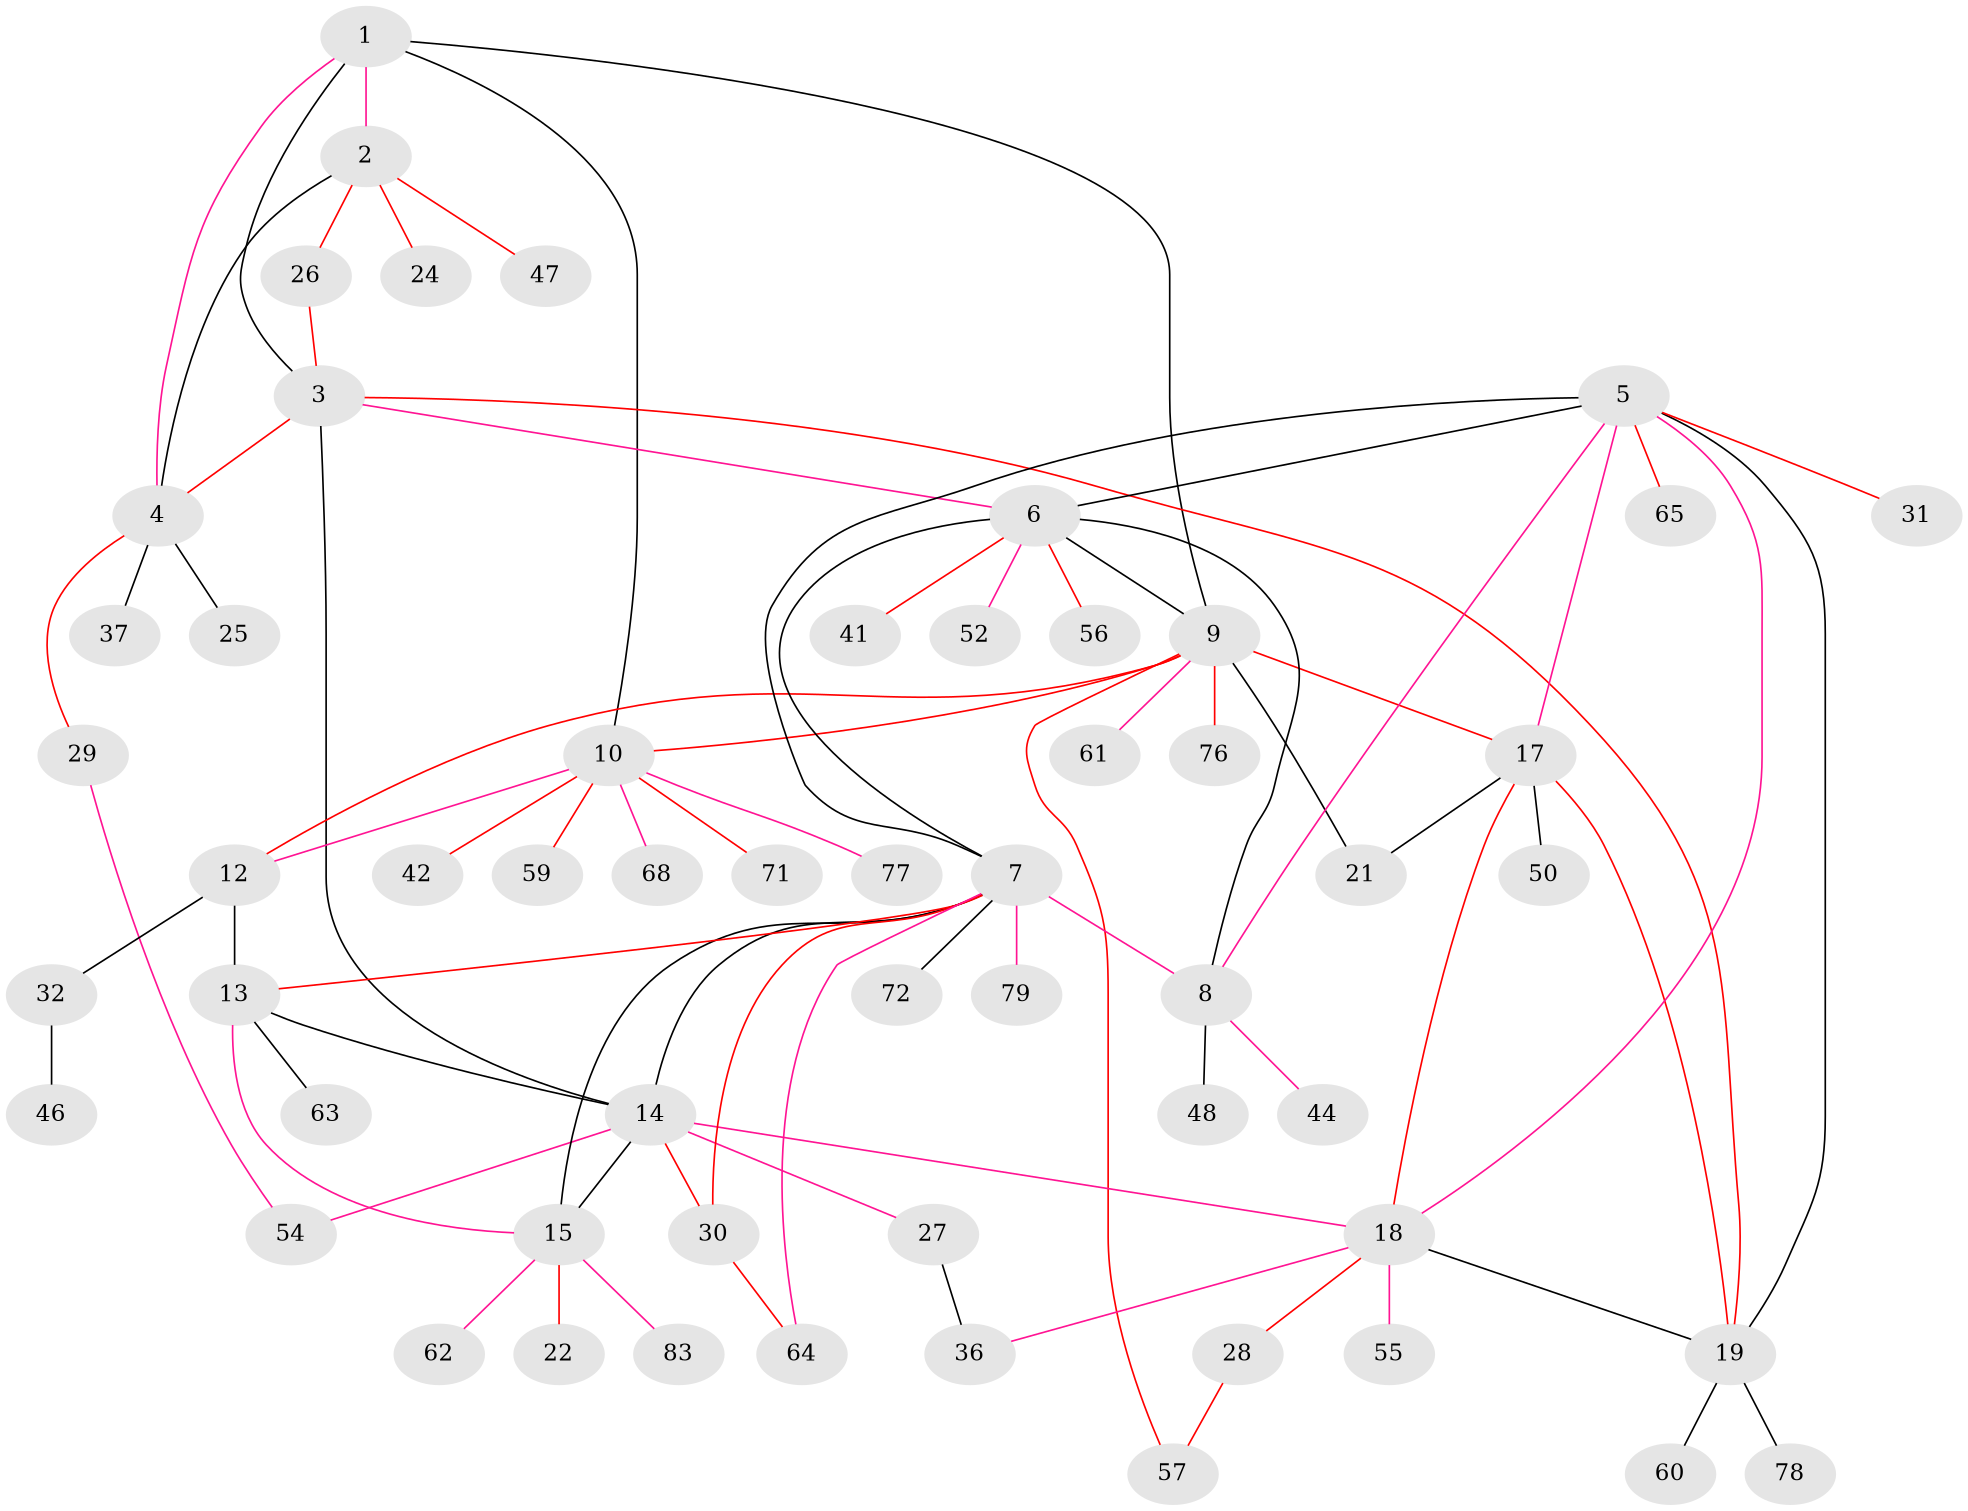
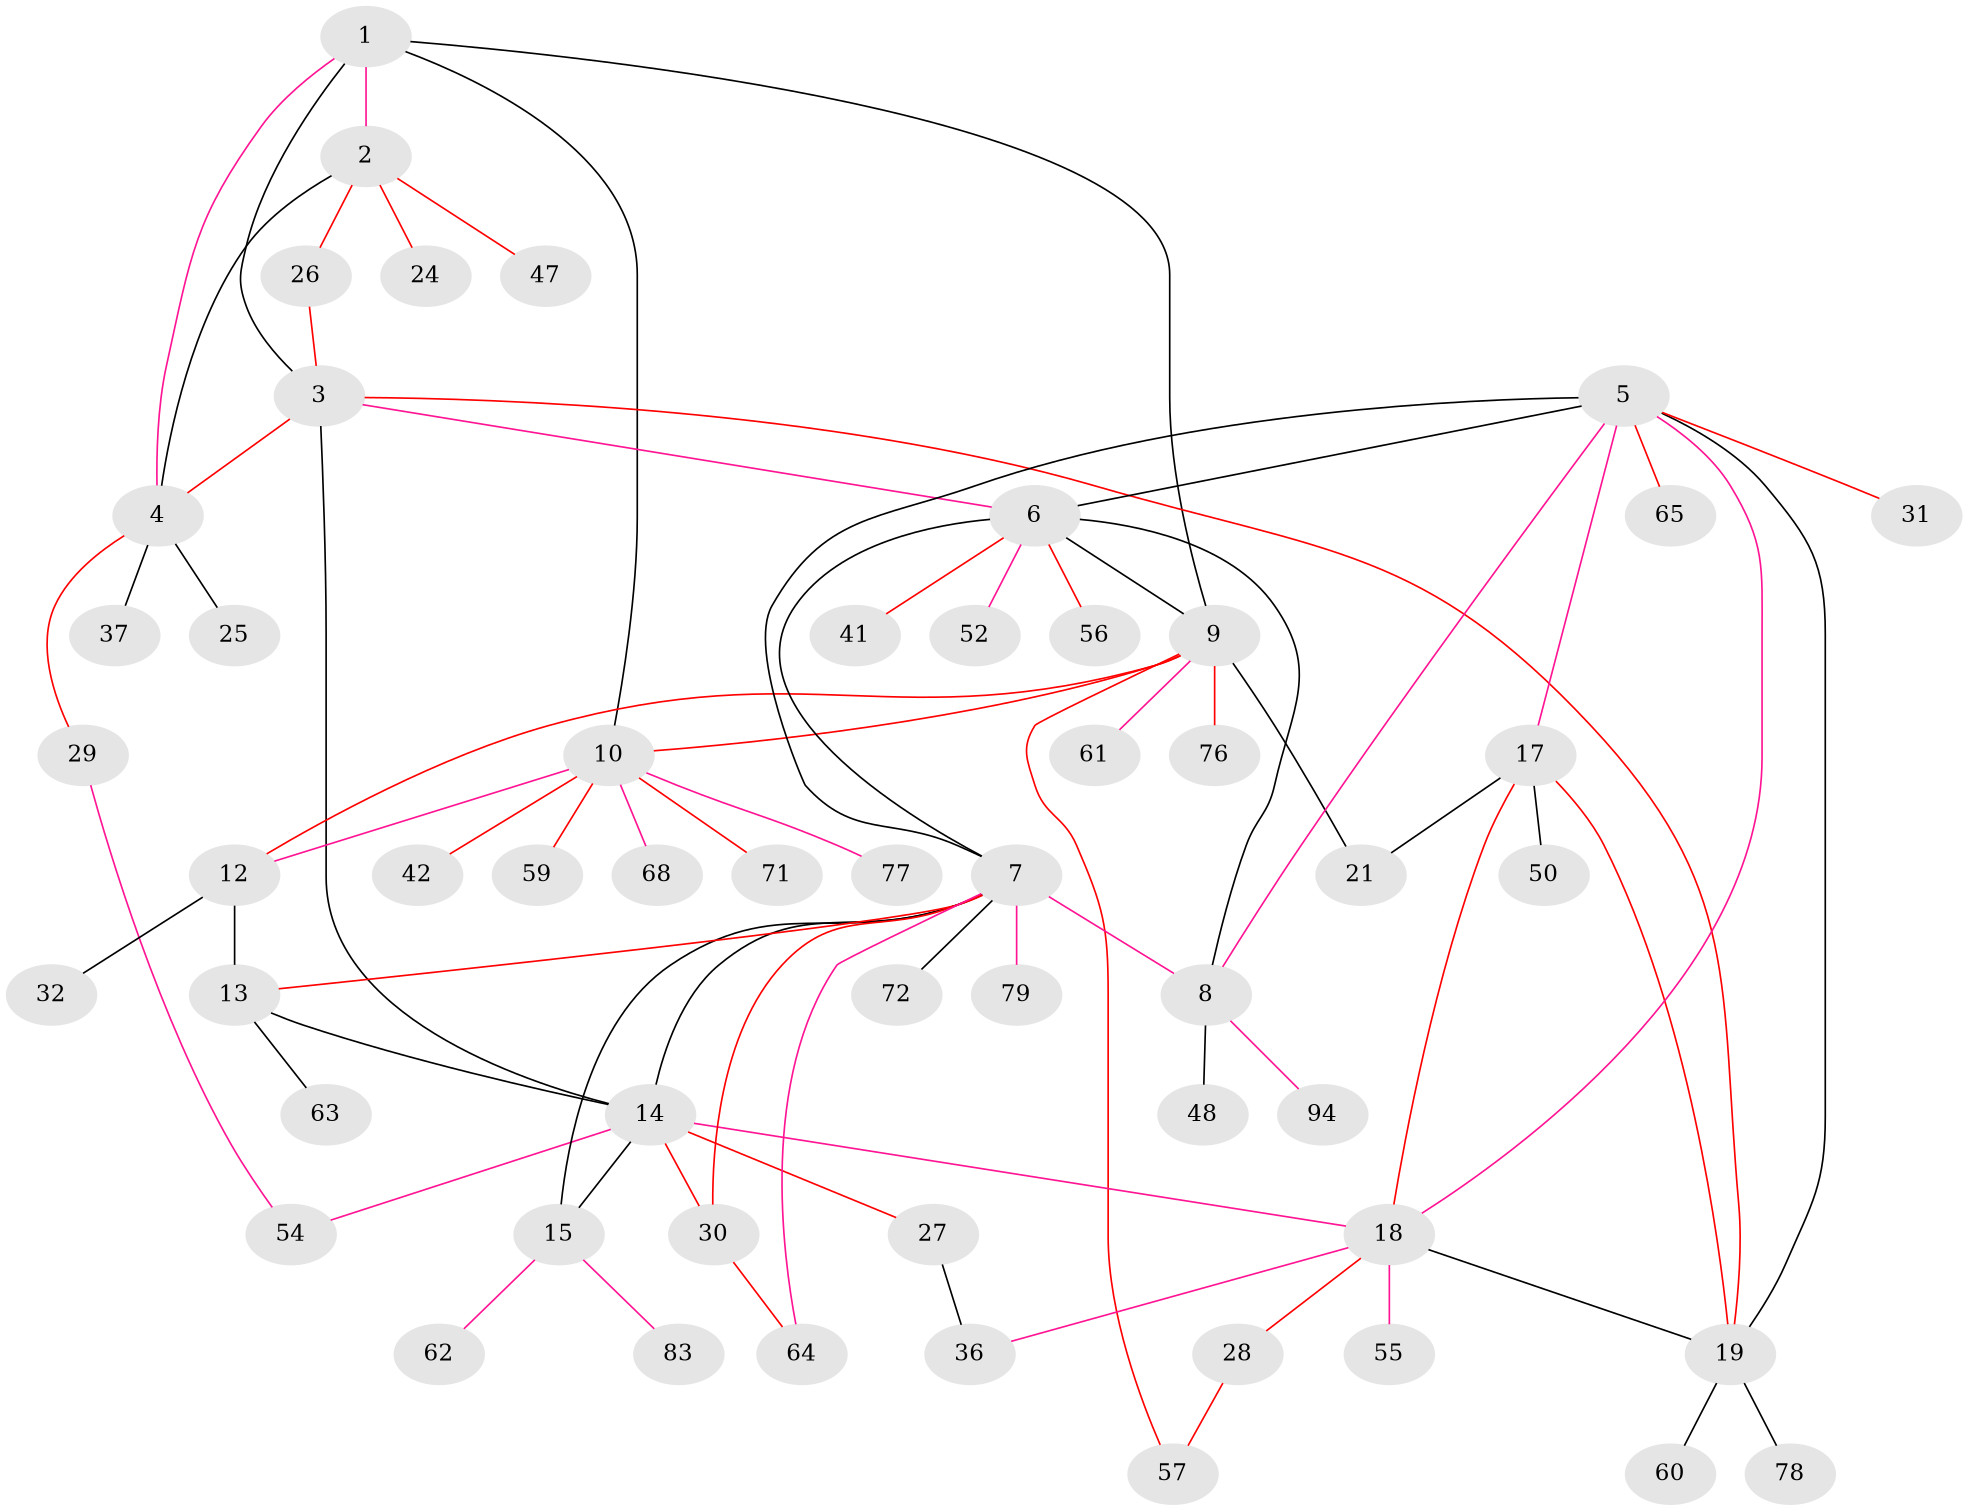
(1373, 696) -> none
(52, 1115) -> none
(1323, 1115) -> (1323, 1115)
(797, 1177) -> (797, 1177)
(323, 1187) -> none
(559, 1354) -> none
